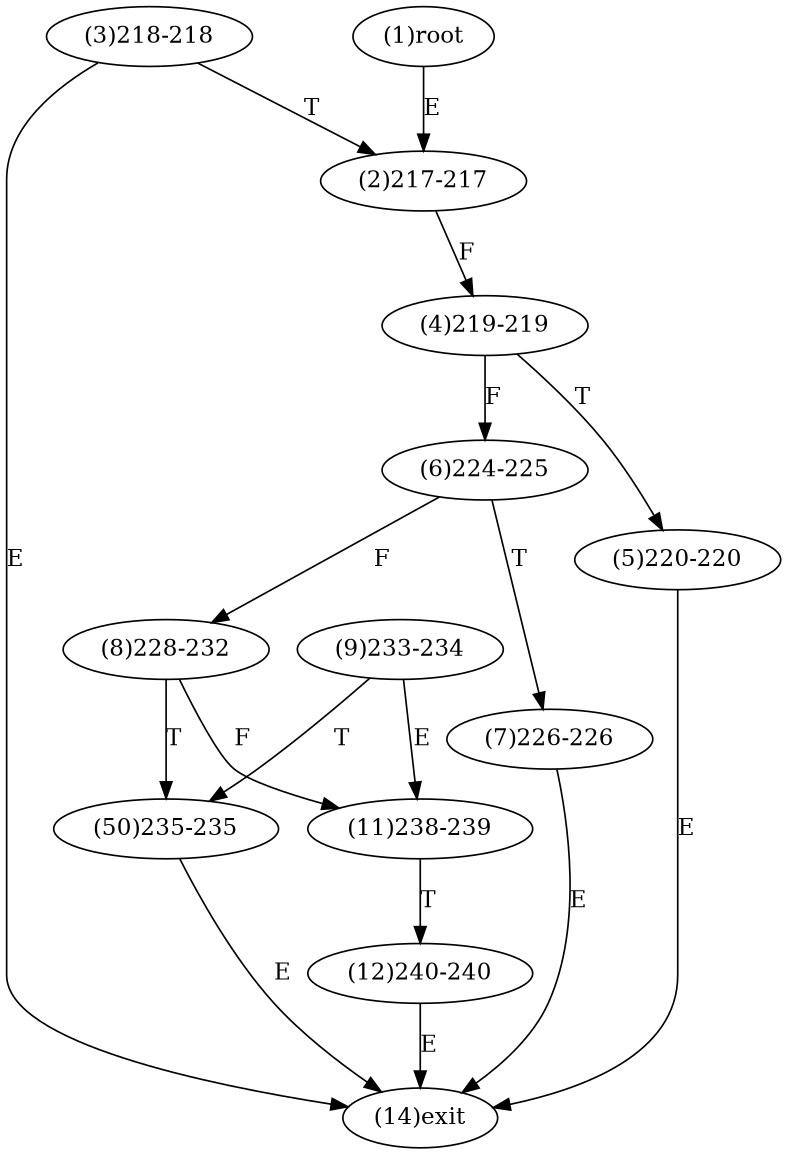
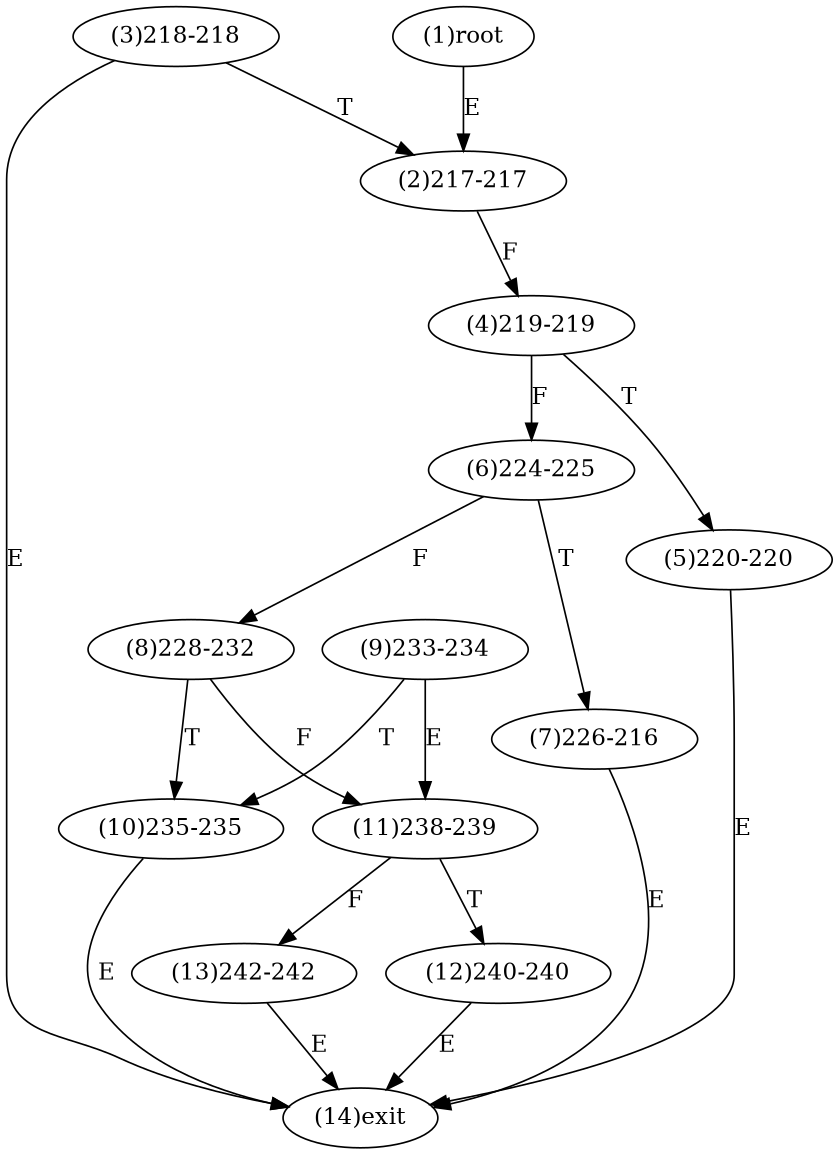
(550, 739) -> (595, 739)
(166, 829) -> (171, 829)
none -> (244, 973)
